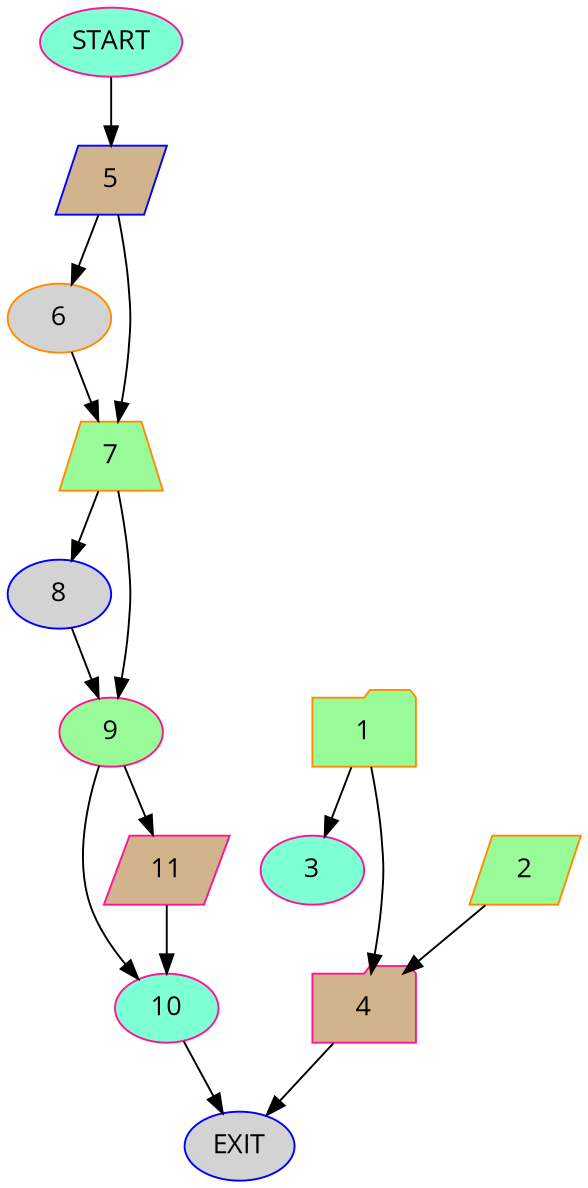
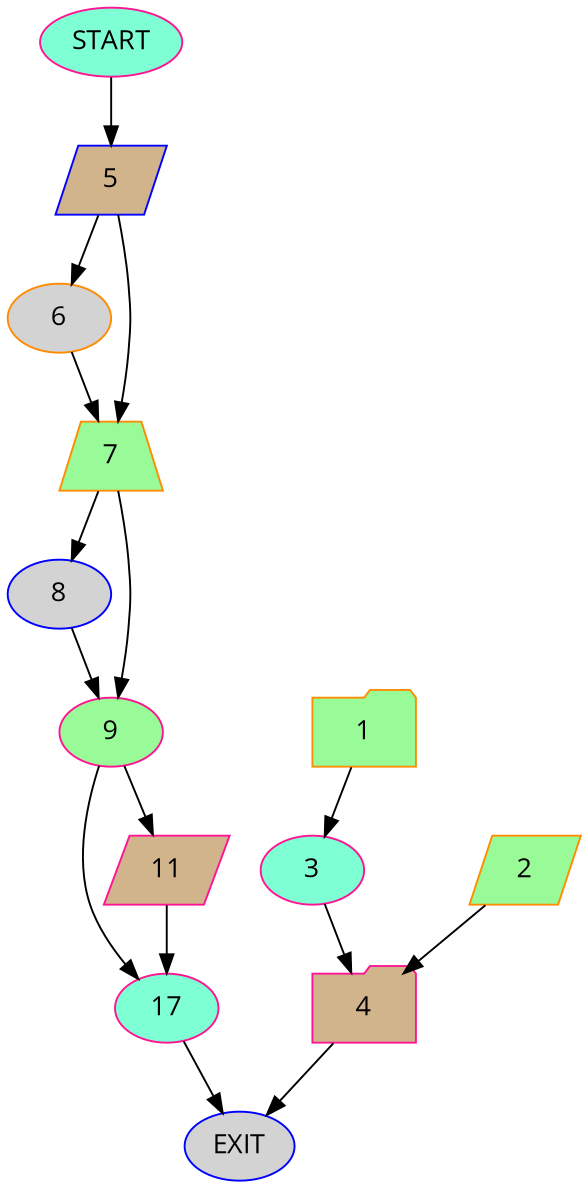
(383, 861) -> (334, 929)
(167, 1008) -> (167, 1008)
